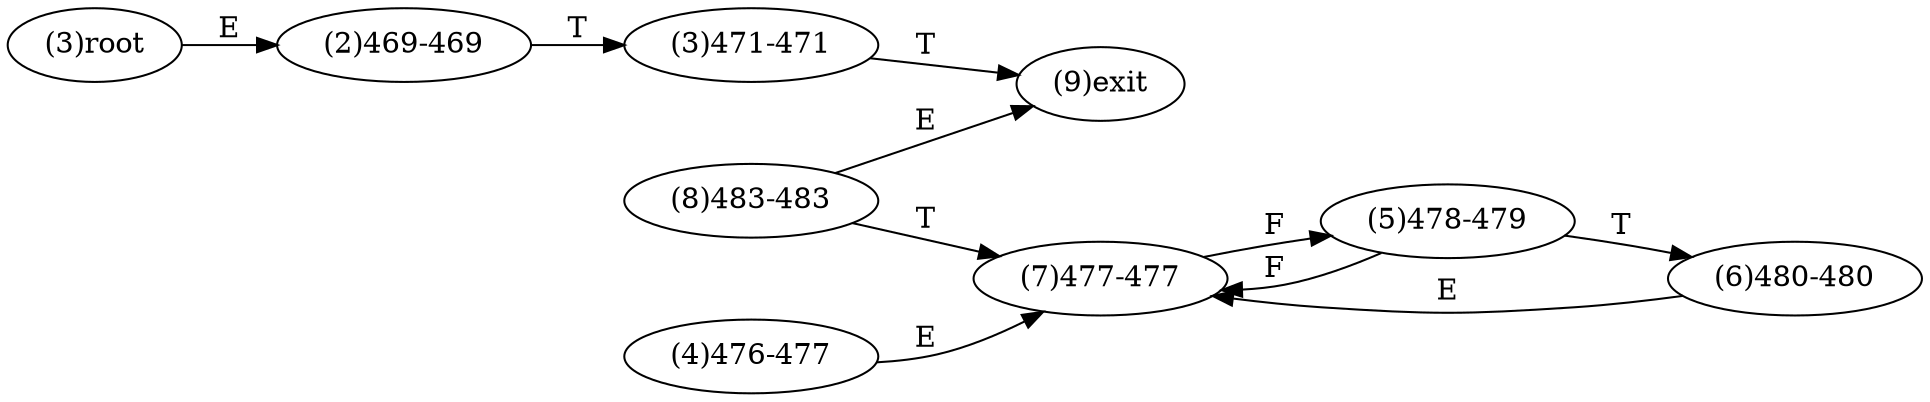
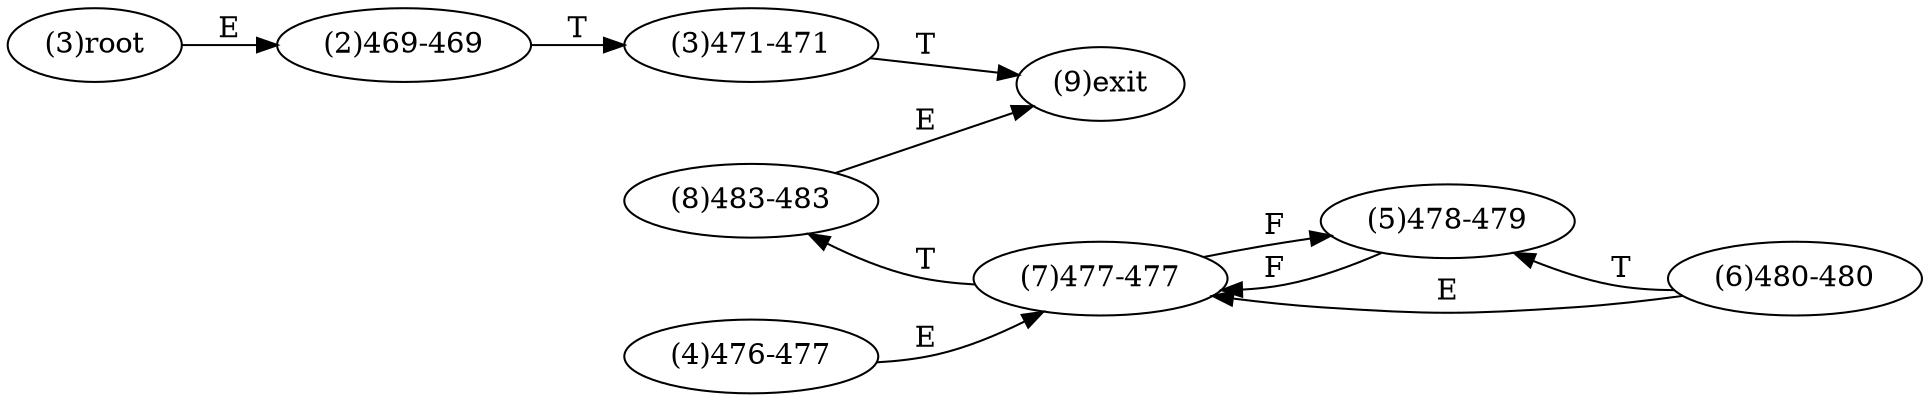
(916, 237) -> (899, 272)
(1618, 244) -> (1602, 283)
